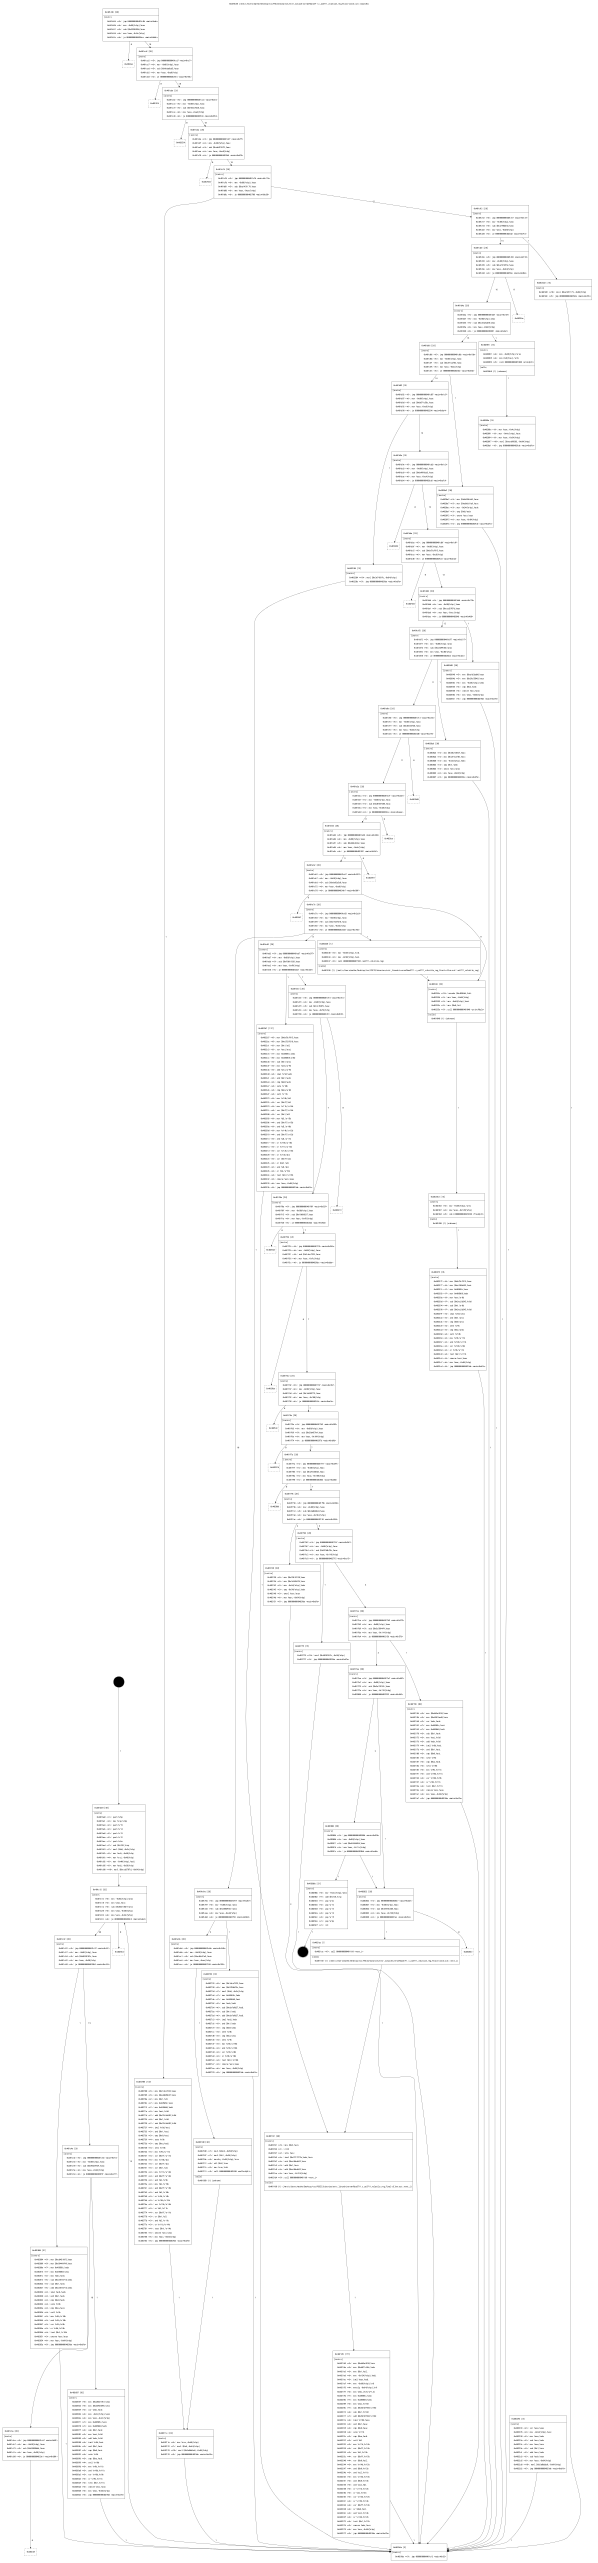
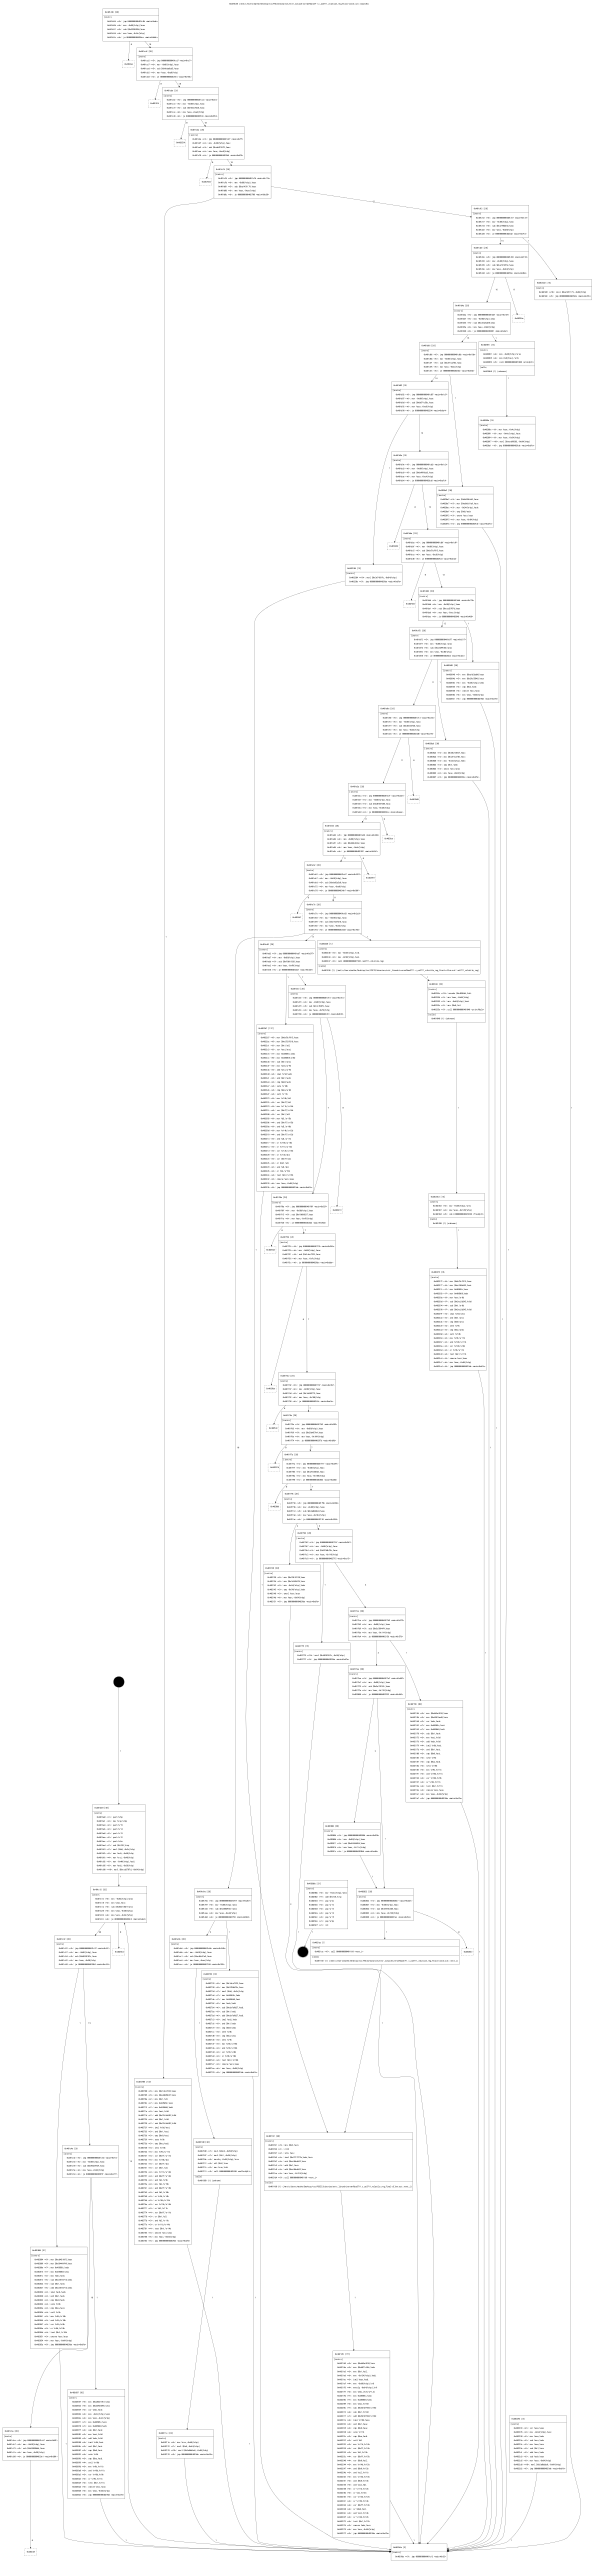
(446, 913) -> (333, 897)
(341, 1867) -> none
(177, 2337) -> (226, 2463)
